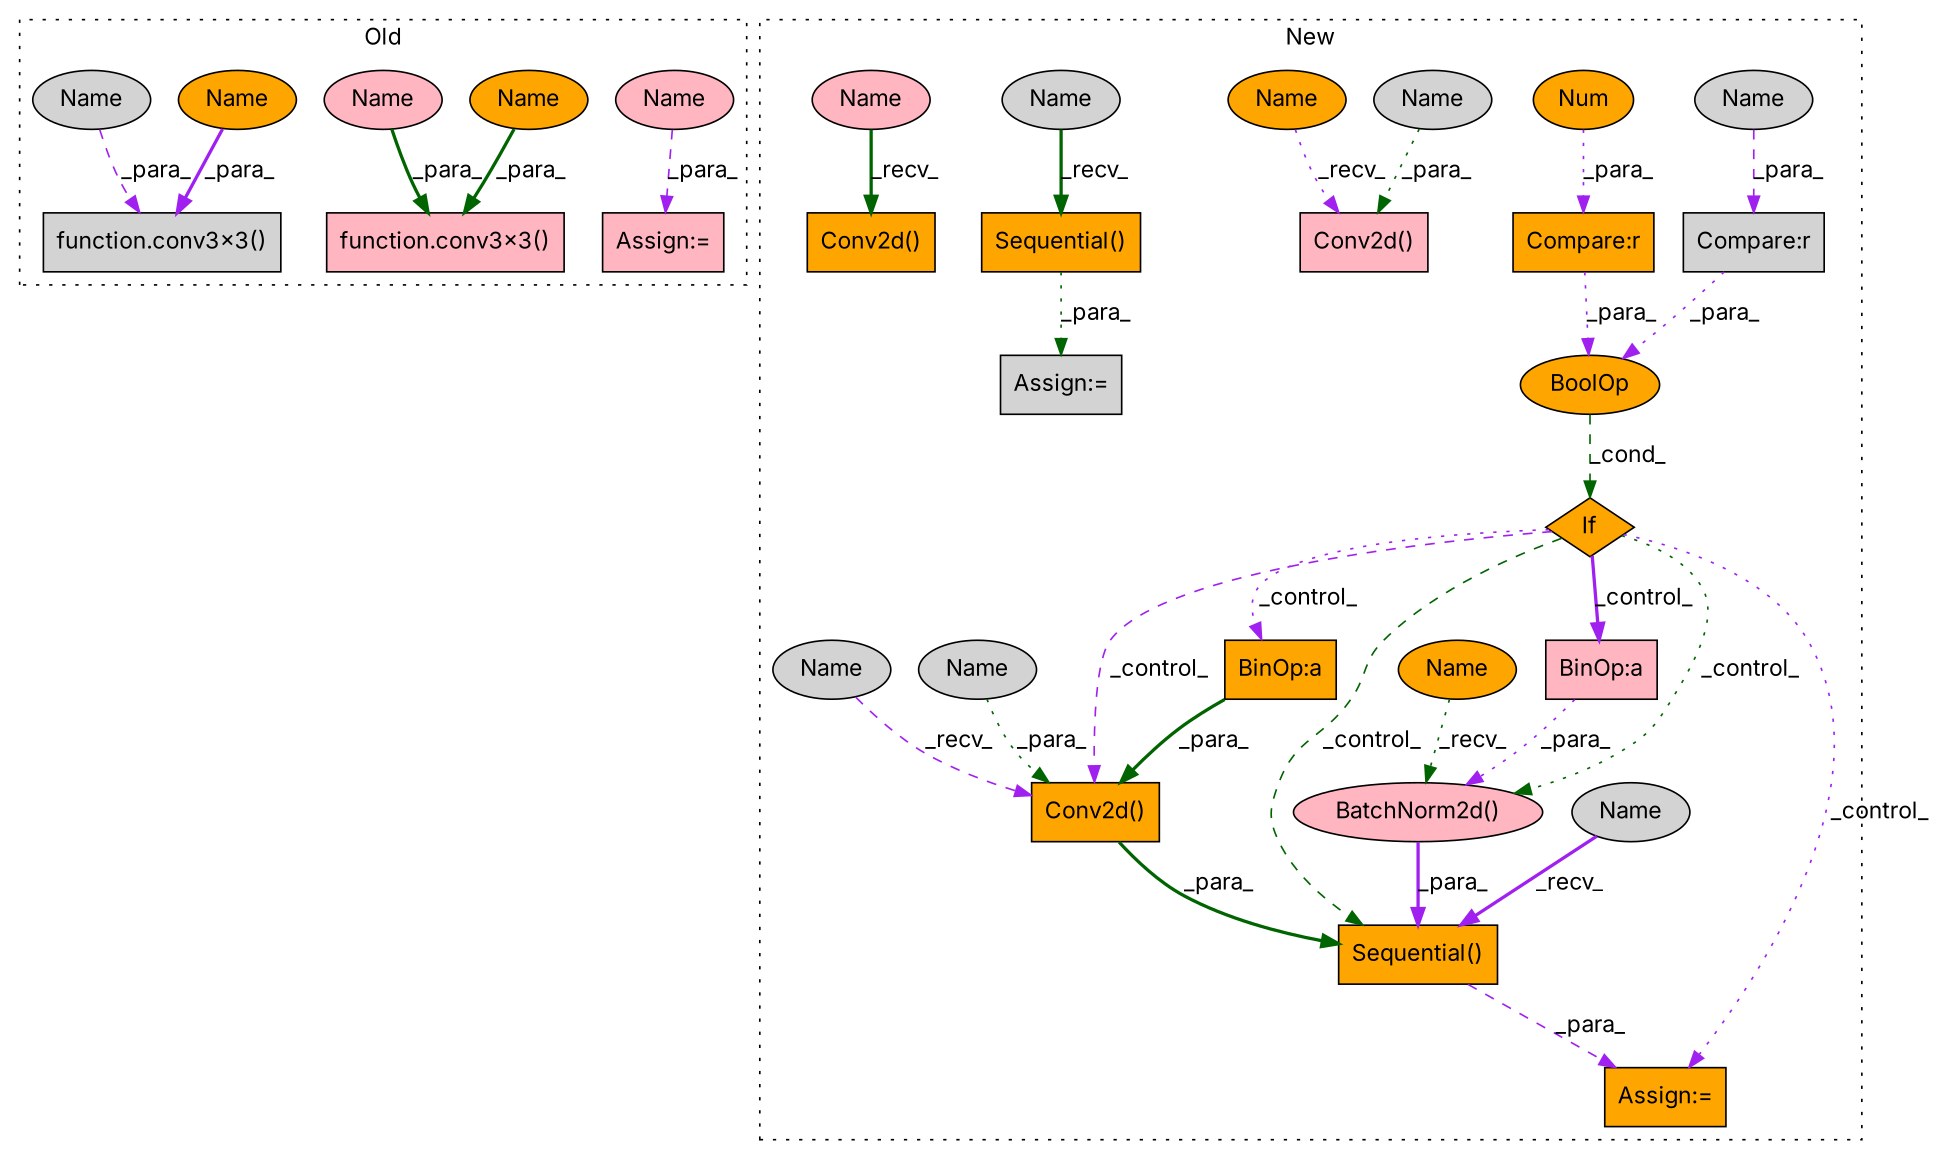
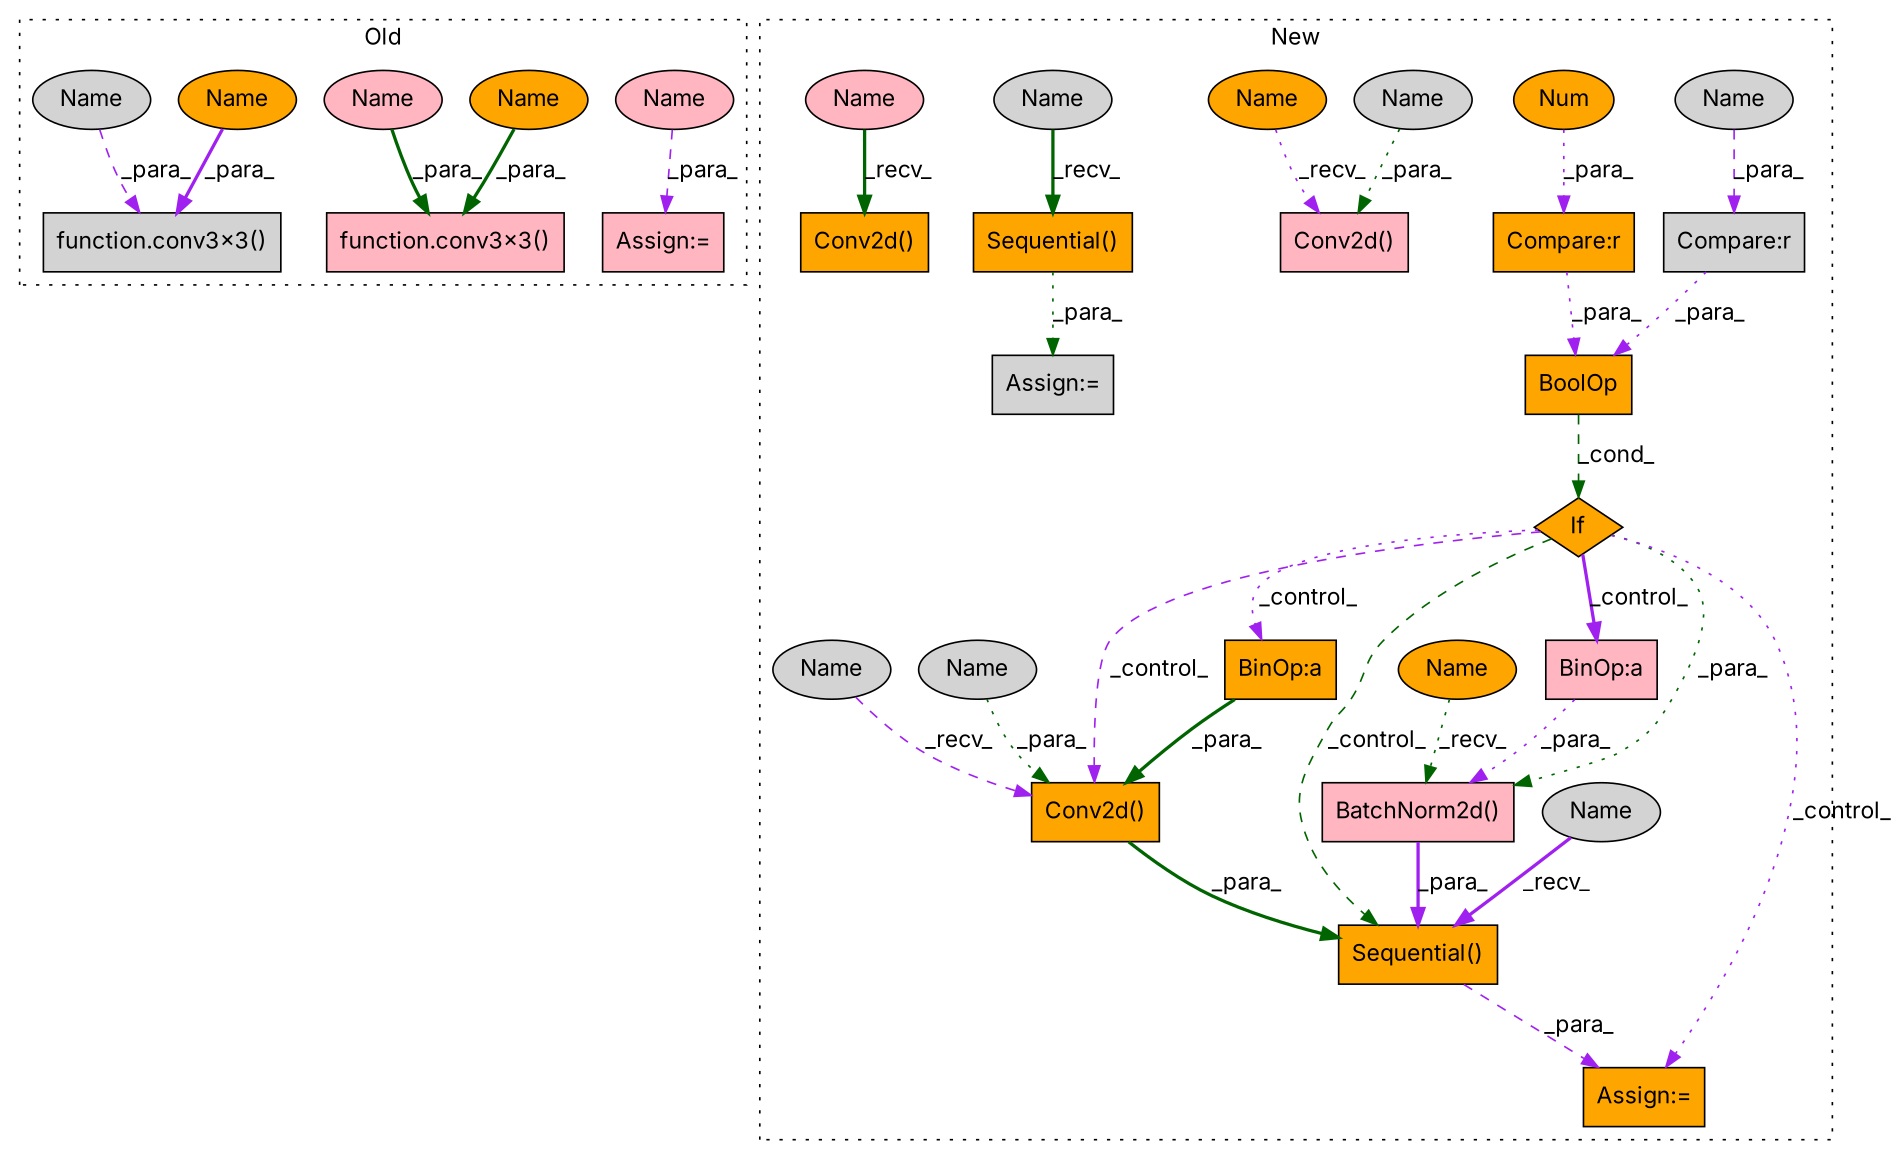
(1590, 385) -> (1579, 385)
(1751, 670) -> (1733, 670)
(1418, 812) -> (1418, 812)
